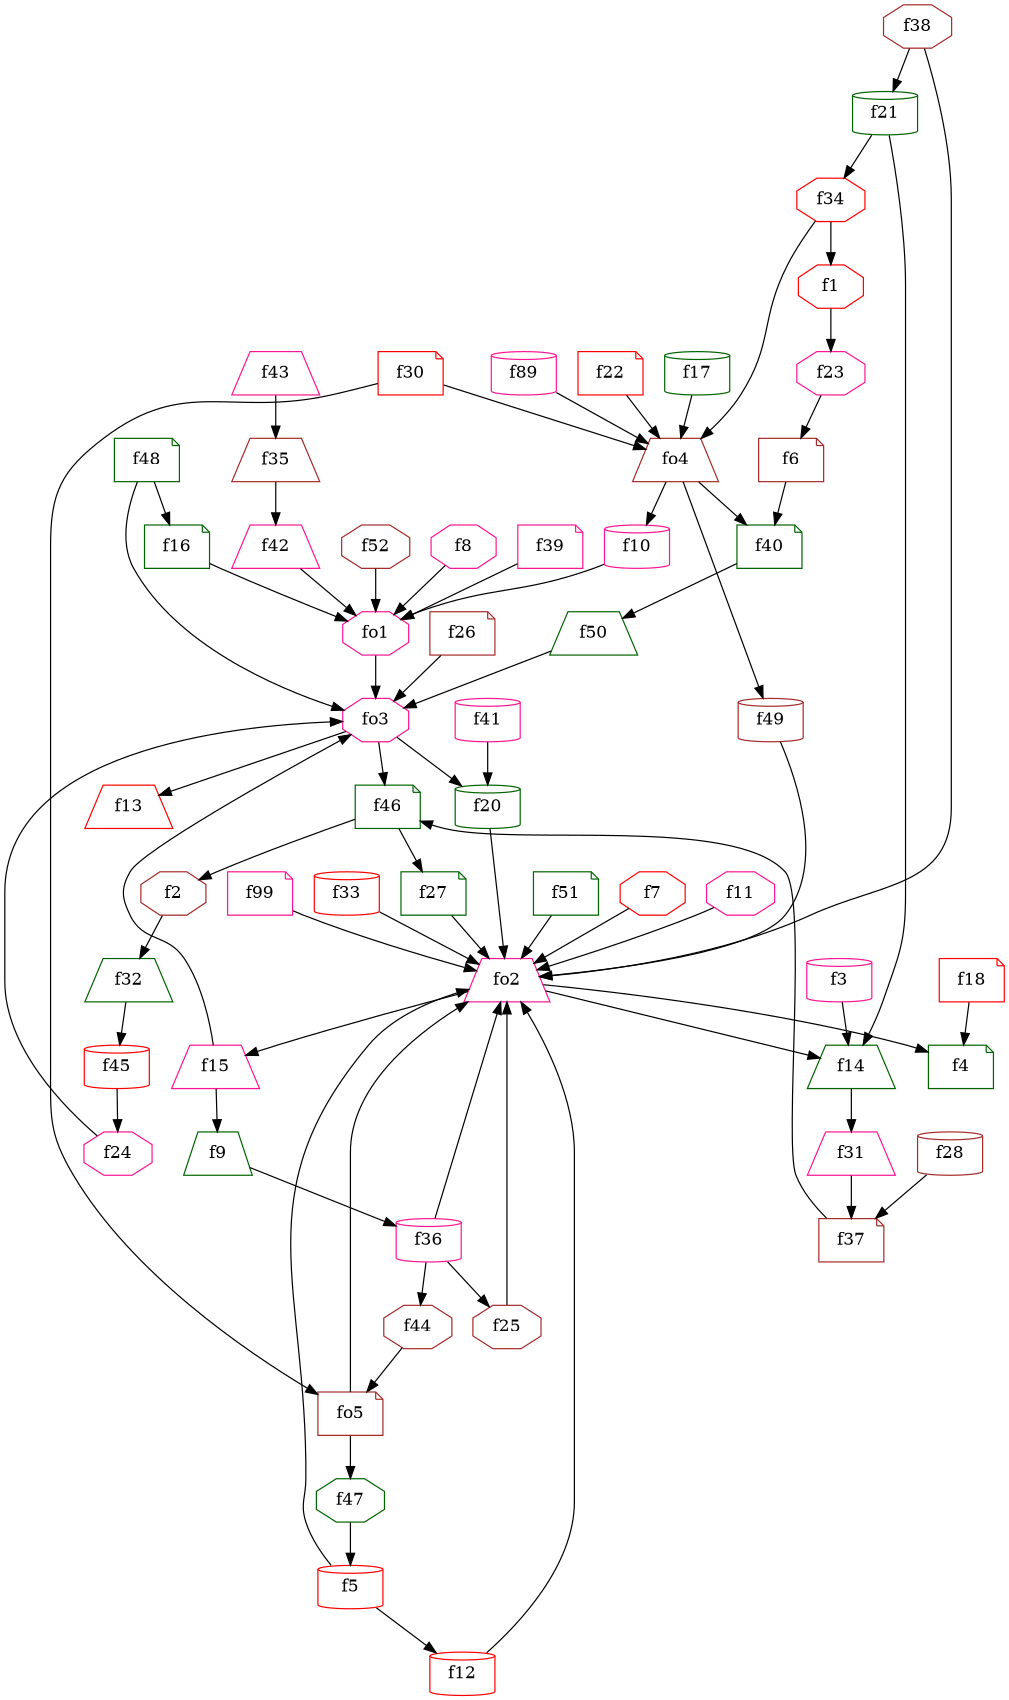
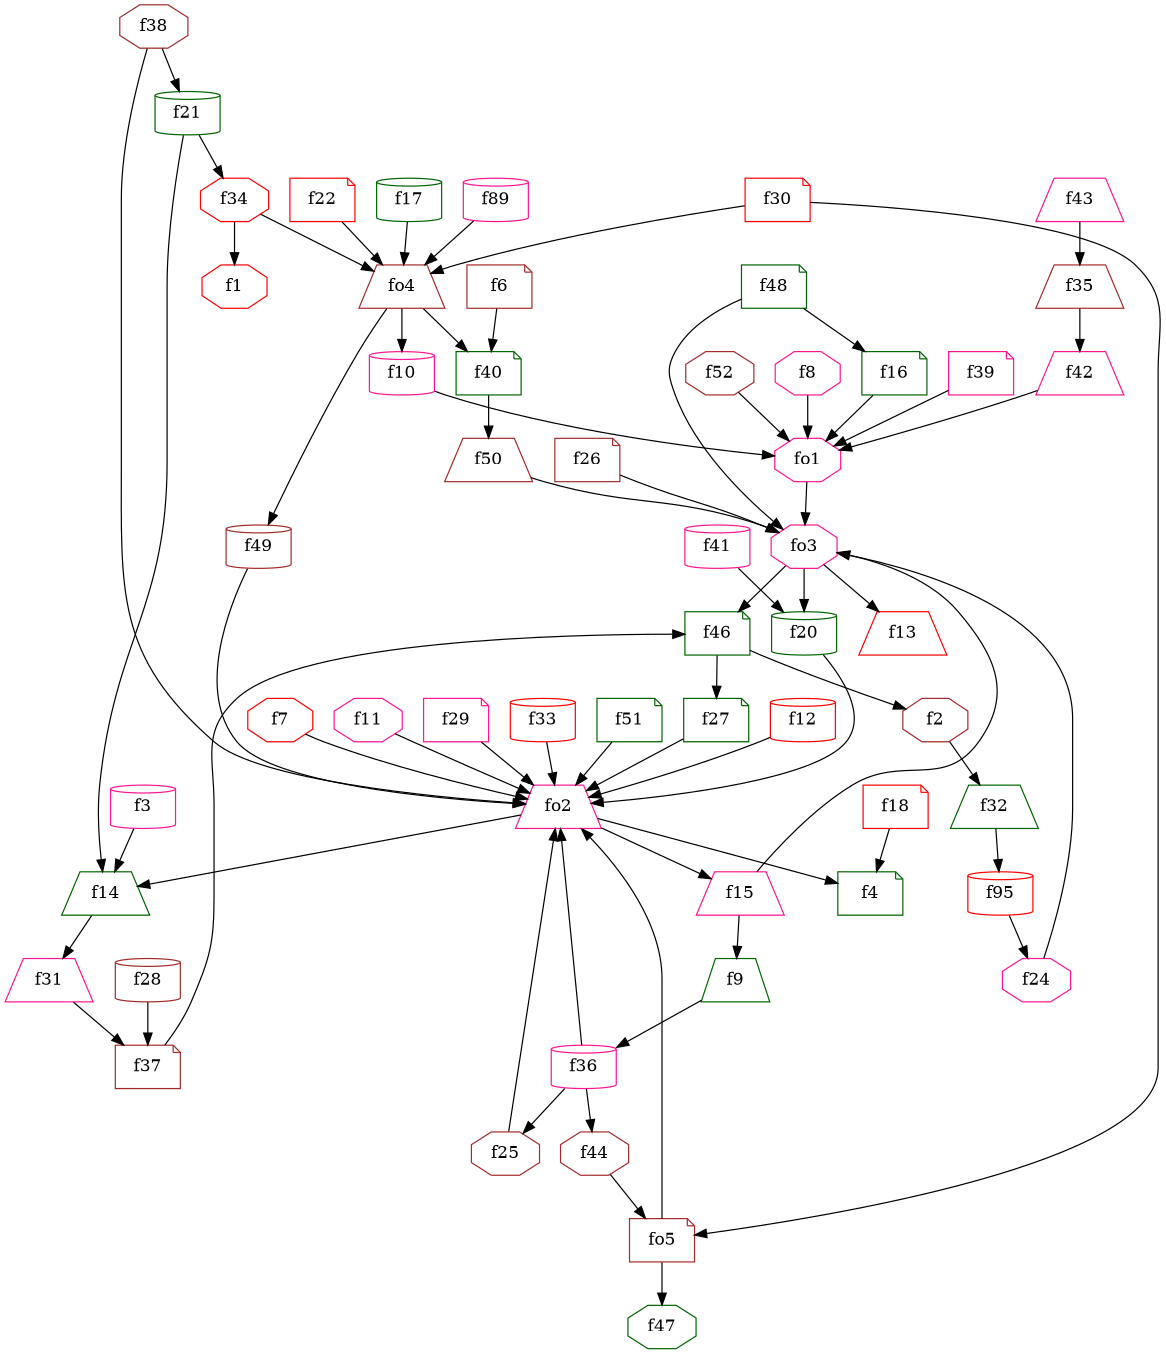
(831, 373) -> none
(594, 633) -> (489, 460)
(260, 893) -> (456, 720)
(117, 1067) -> (1000, 893)
(350, 1587) -> none
